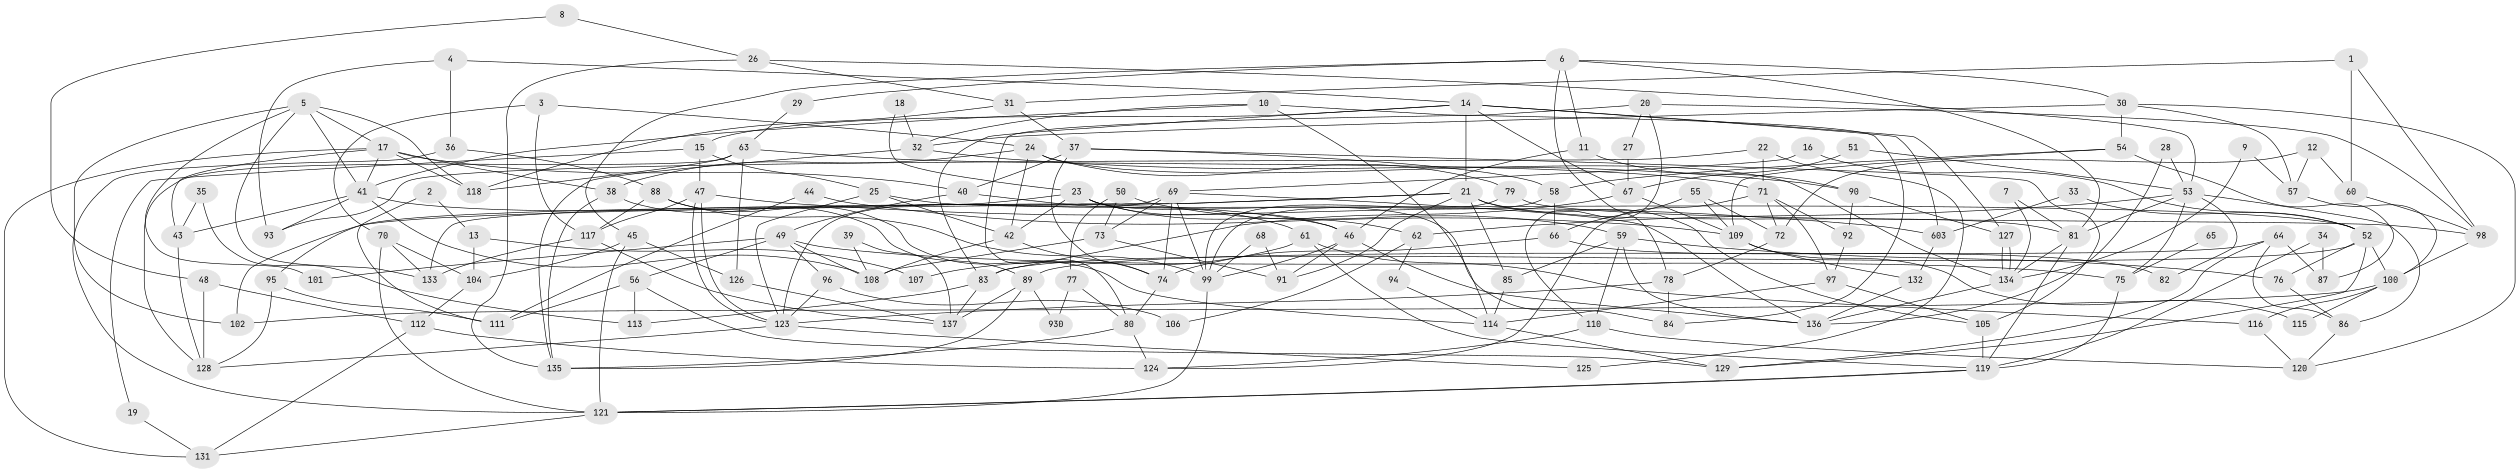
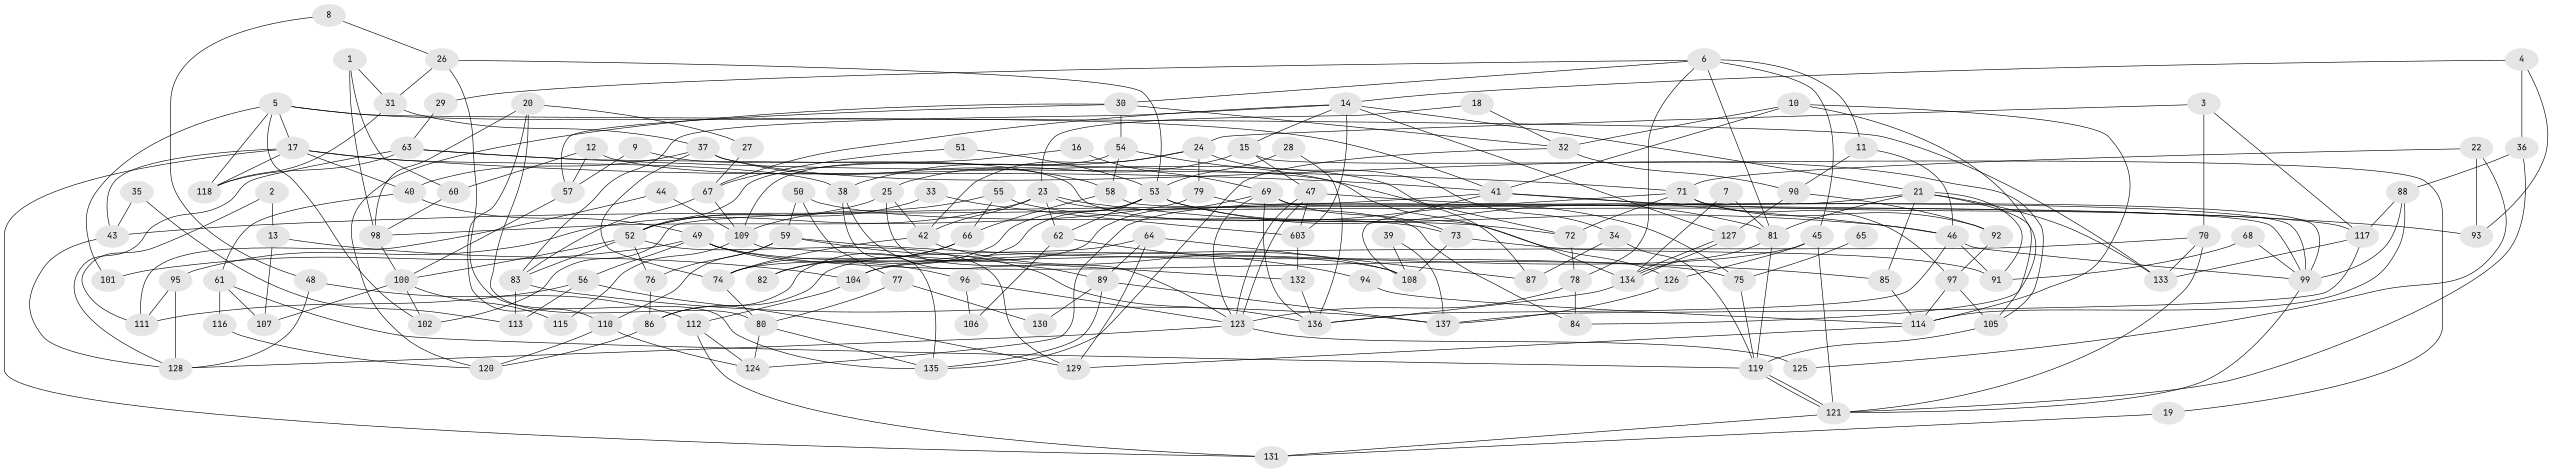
(1527, 166) -> (1429, 183)
(2323, 302) -> (341, 300)
(1056, 325) -> (1040, 325)
